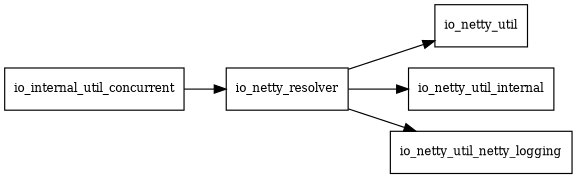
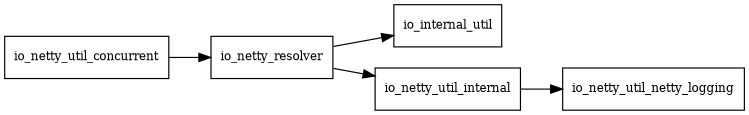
(481, 26) -> (448, 26)
(94, 89) -> (87, 57)
(376, 118) -> (536, 89)
